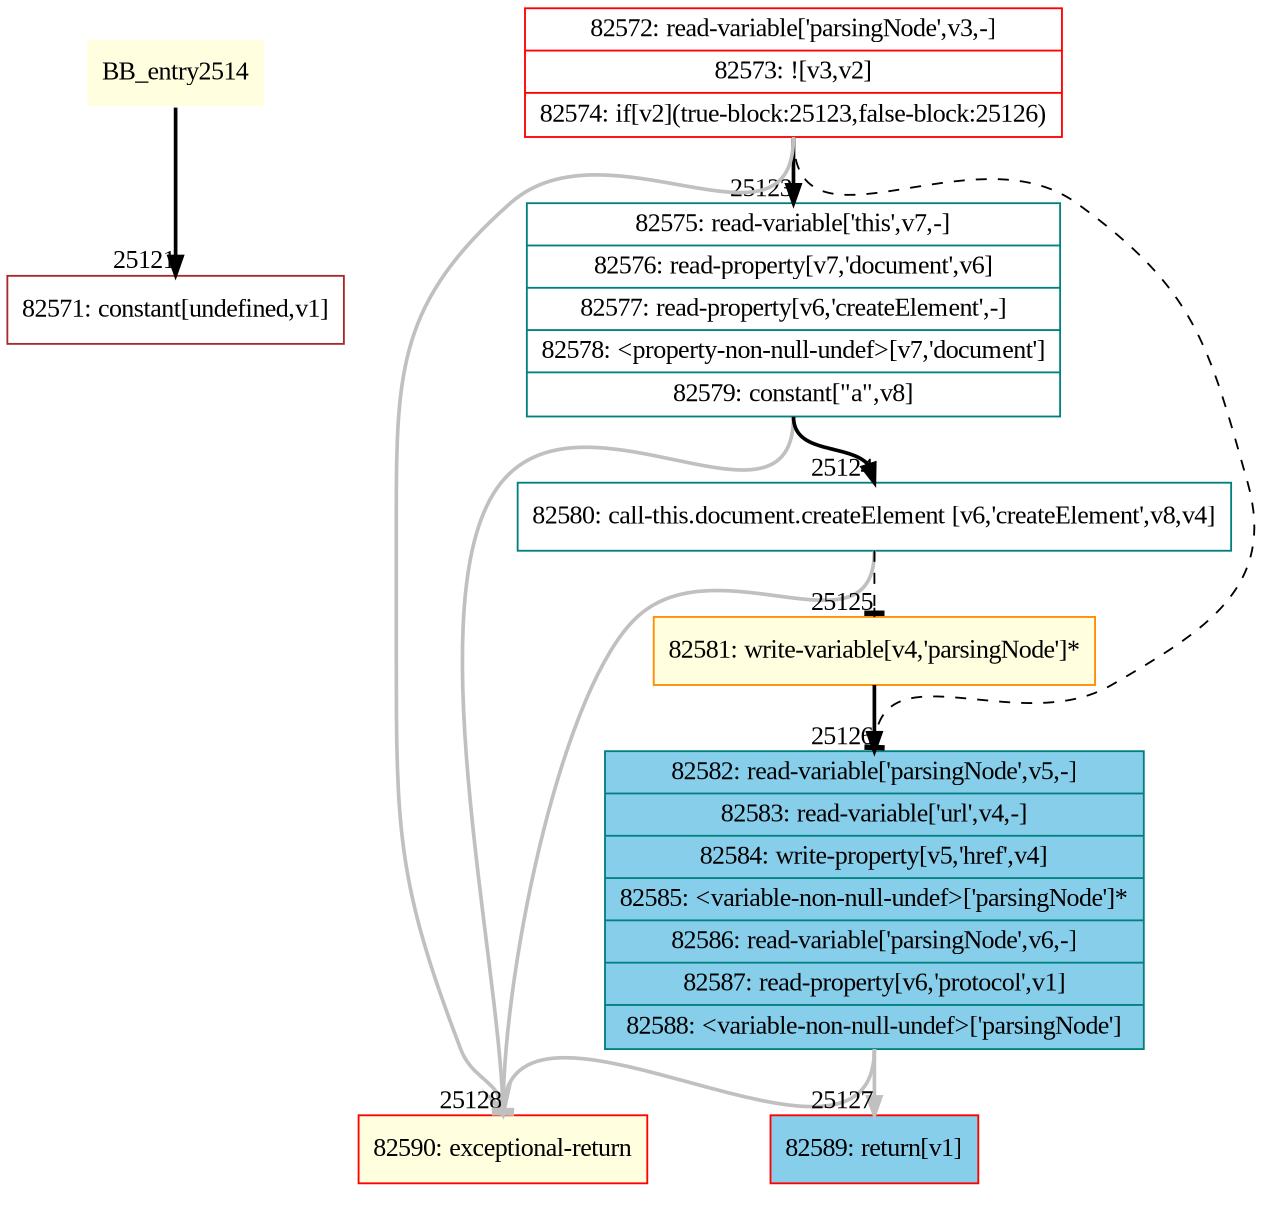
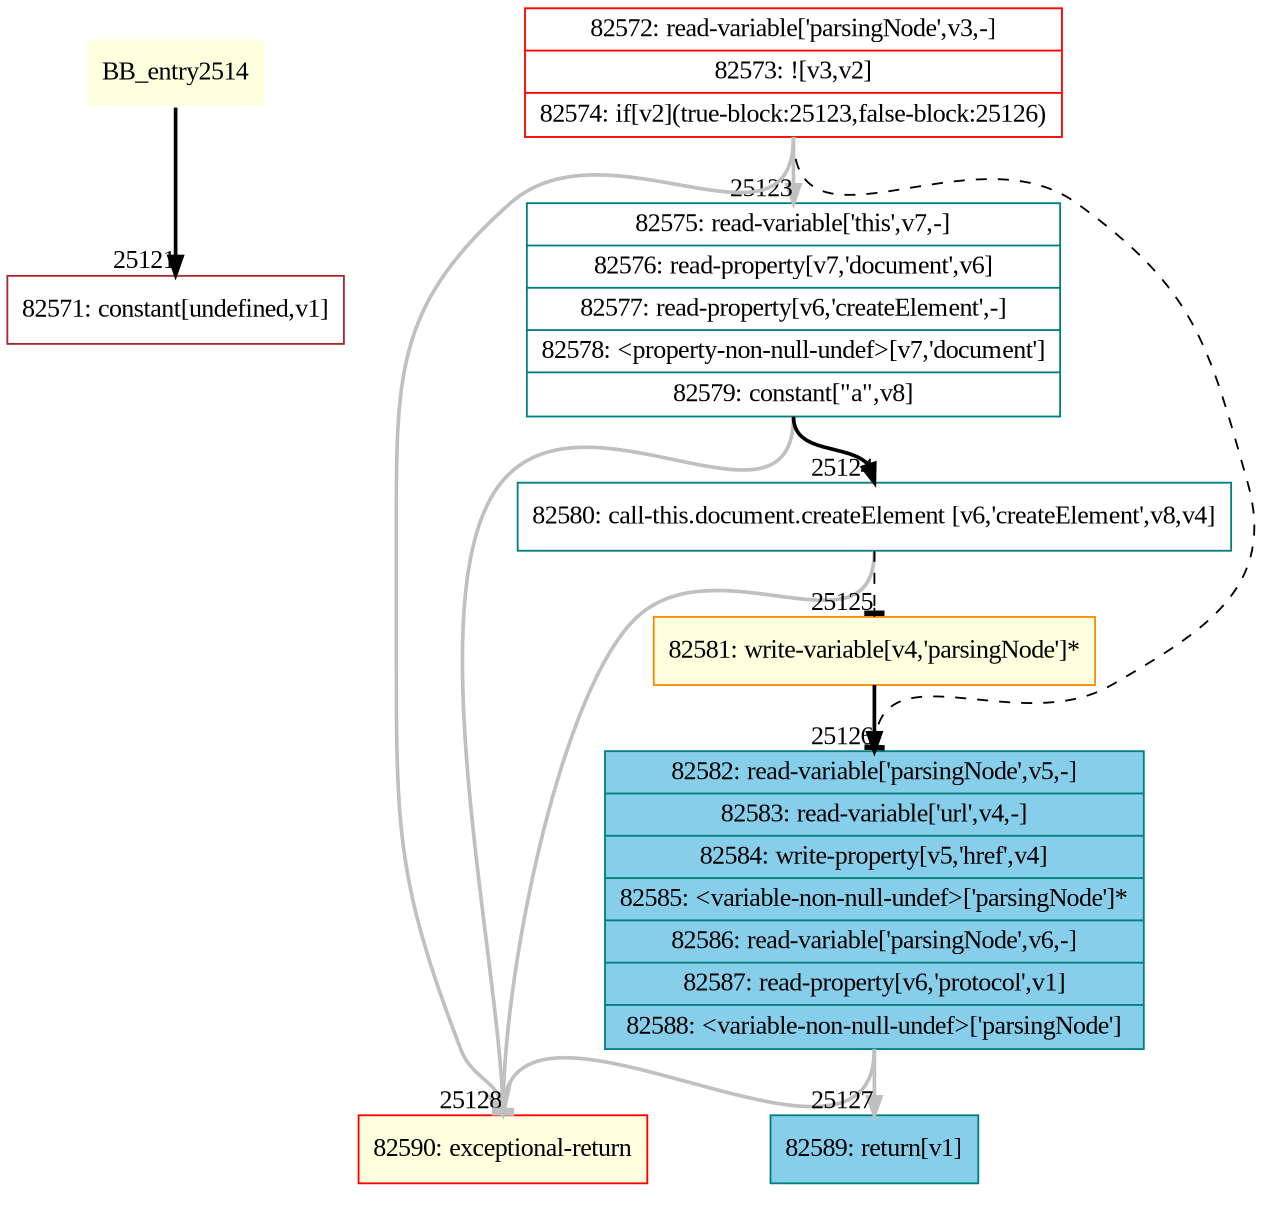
(793, 161) -> (793, 161)
(874, 1149) -> (874, 1149)
